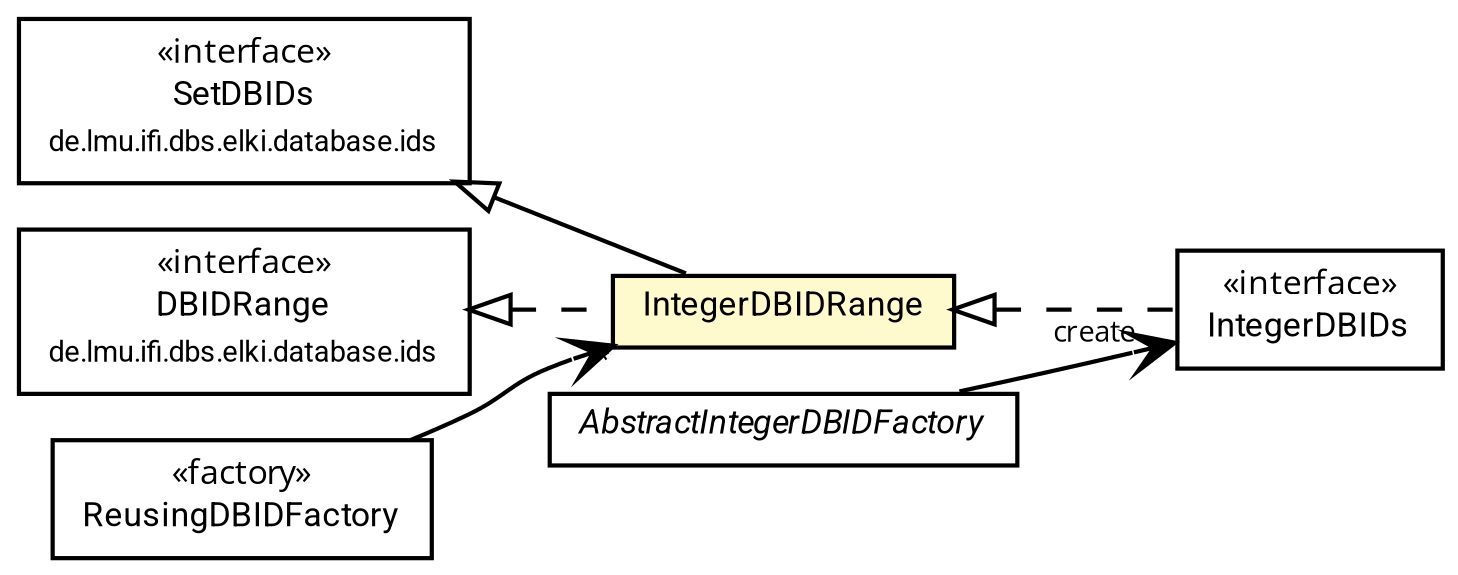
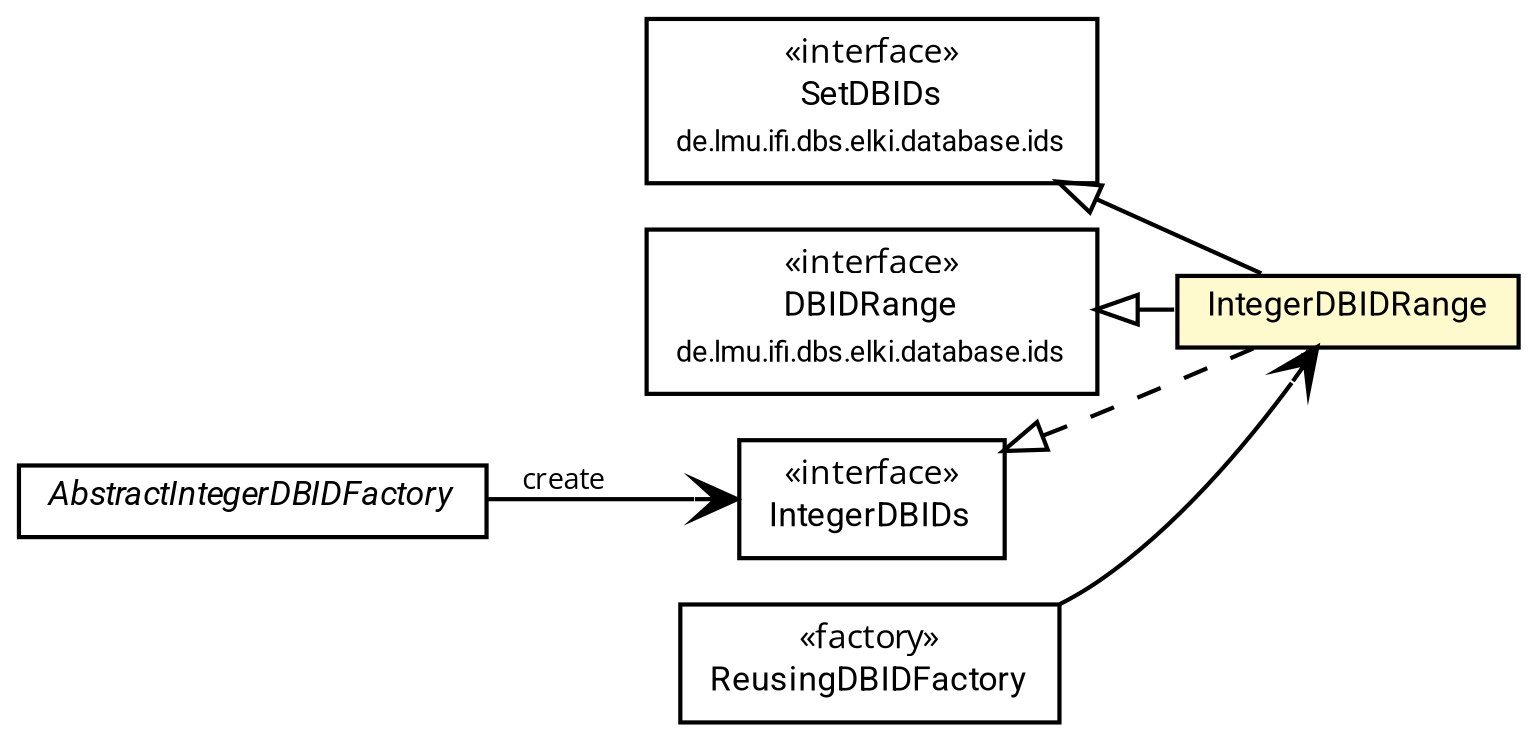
(560, 310) -> (1157, 310)
(1085, 310) -> (1152, 392)
